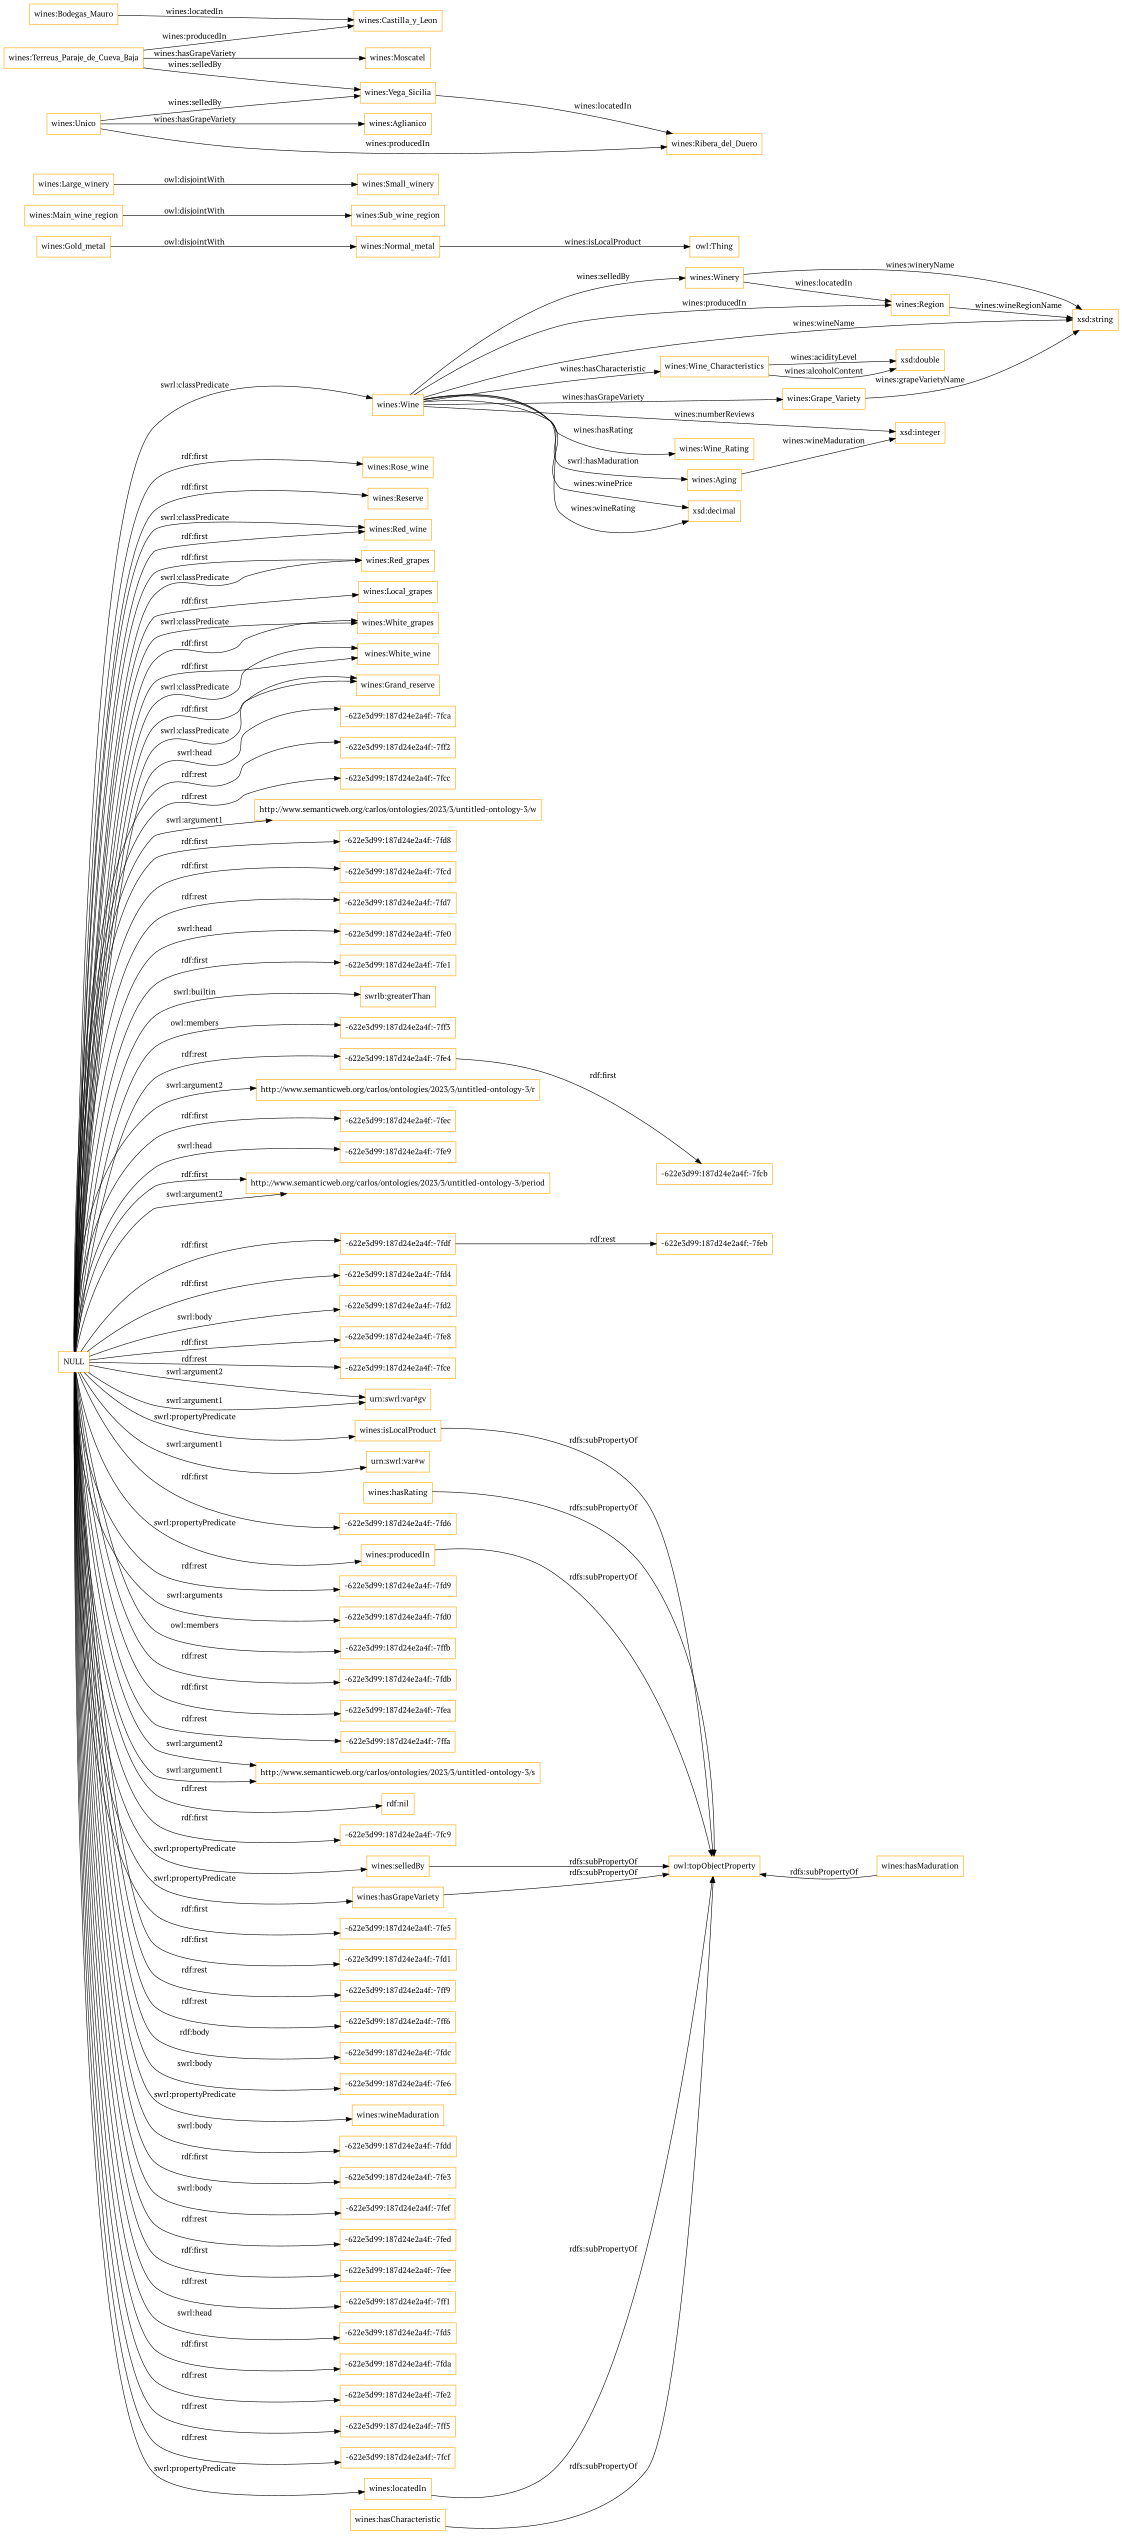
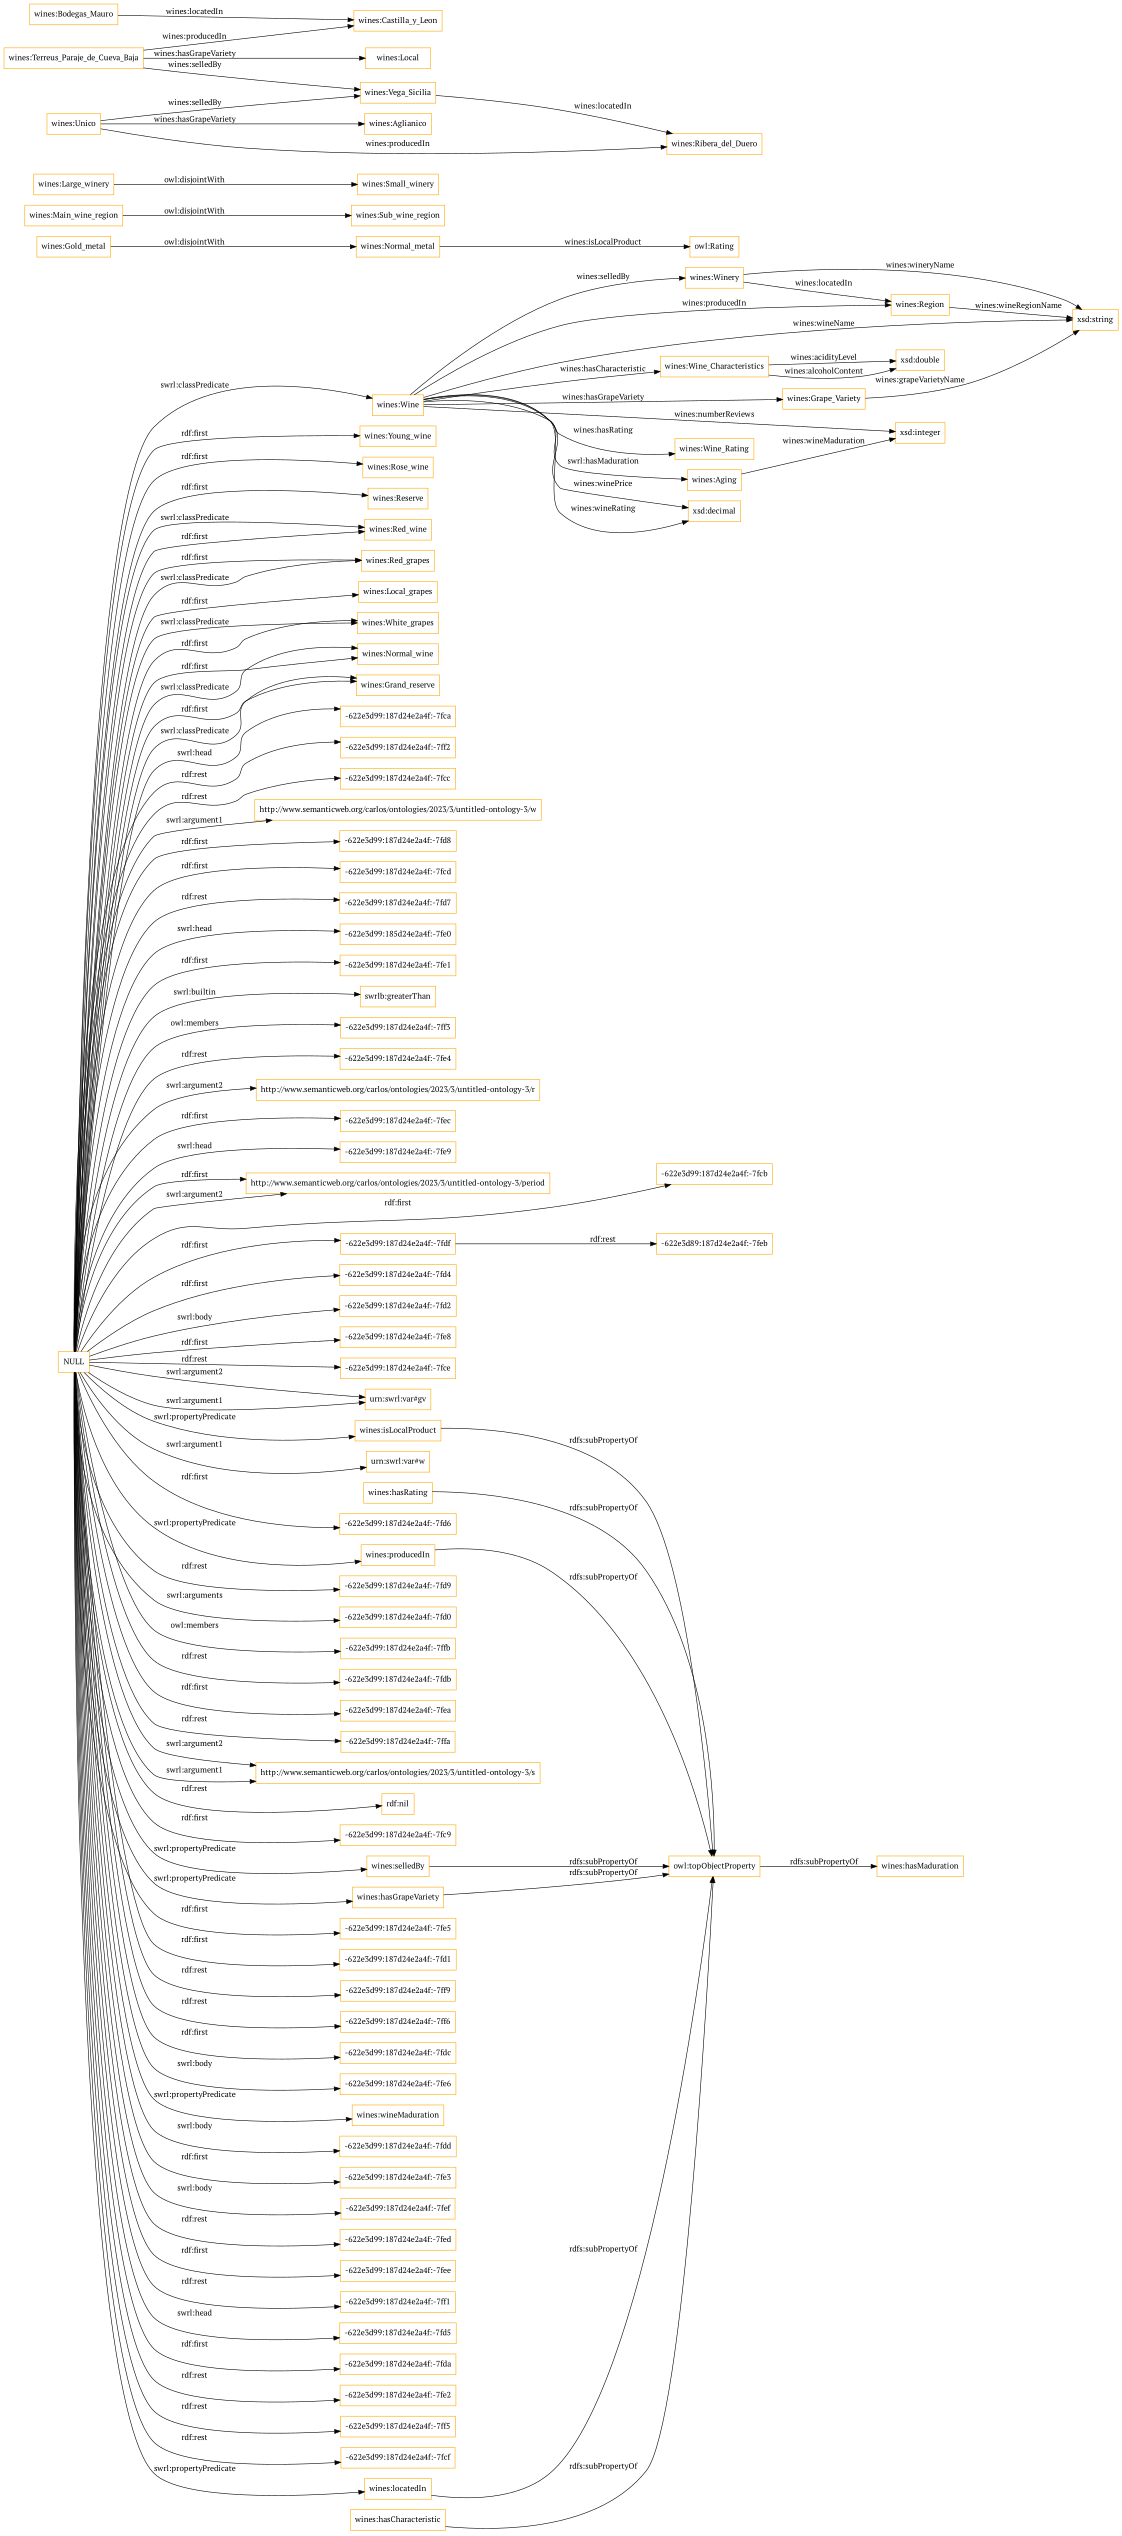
(398, 58) -> (398, 58)
(714, 247) -> (714, 247)
none -> (398, 436)
(398, 654) -> (398, 654)
(398, 934) -> (398, 934)
(585, 1089) -> (340, 1222)
(714, 1244) -> (714, 1244)
(821, 1879) -> (816, 1866)
(195, 2033) -> (195, 2033)
